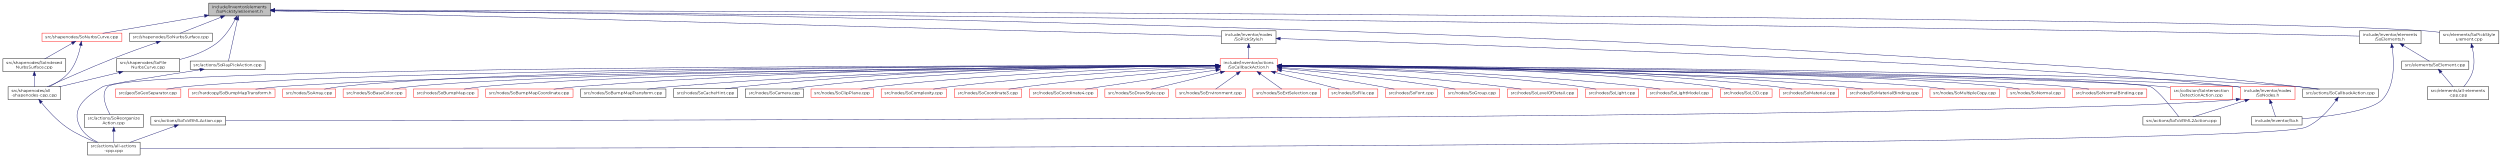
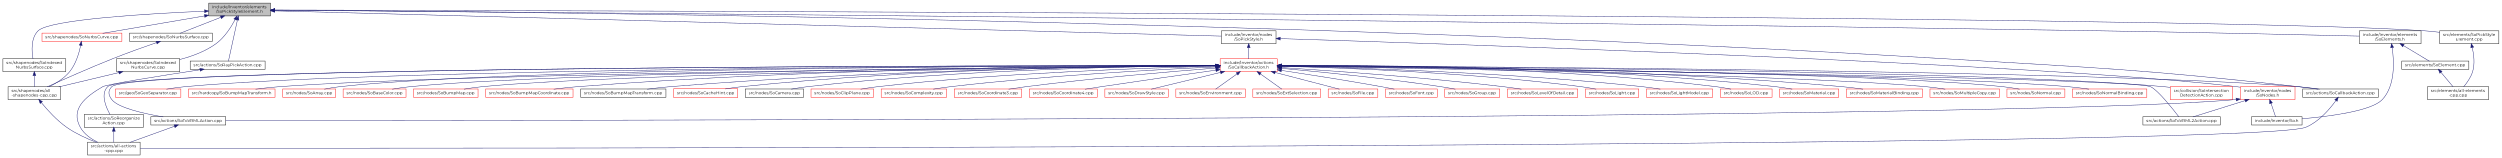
(58, 51) -> (106, 18)
(148, 65) -> (148, 65)
(1761, 73) -> (629, 68)
(706, 93) -> (706, 93)
